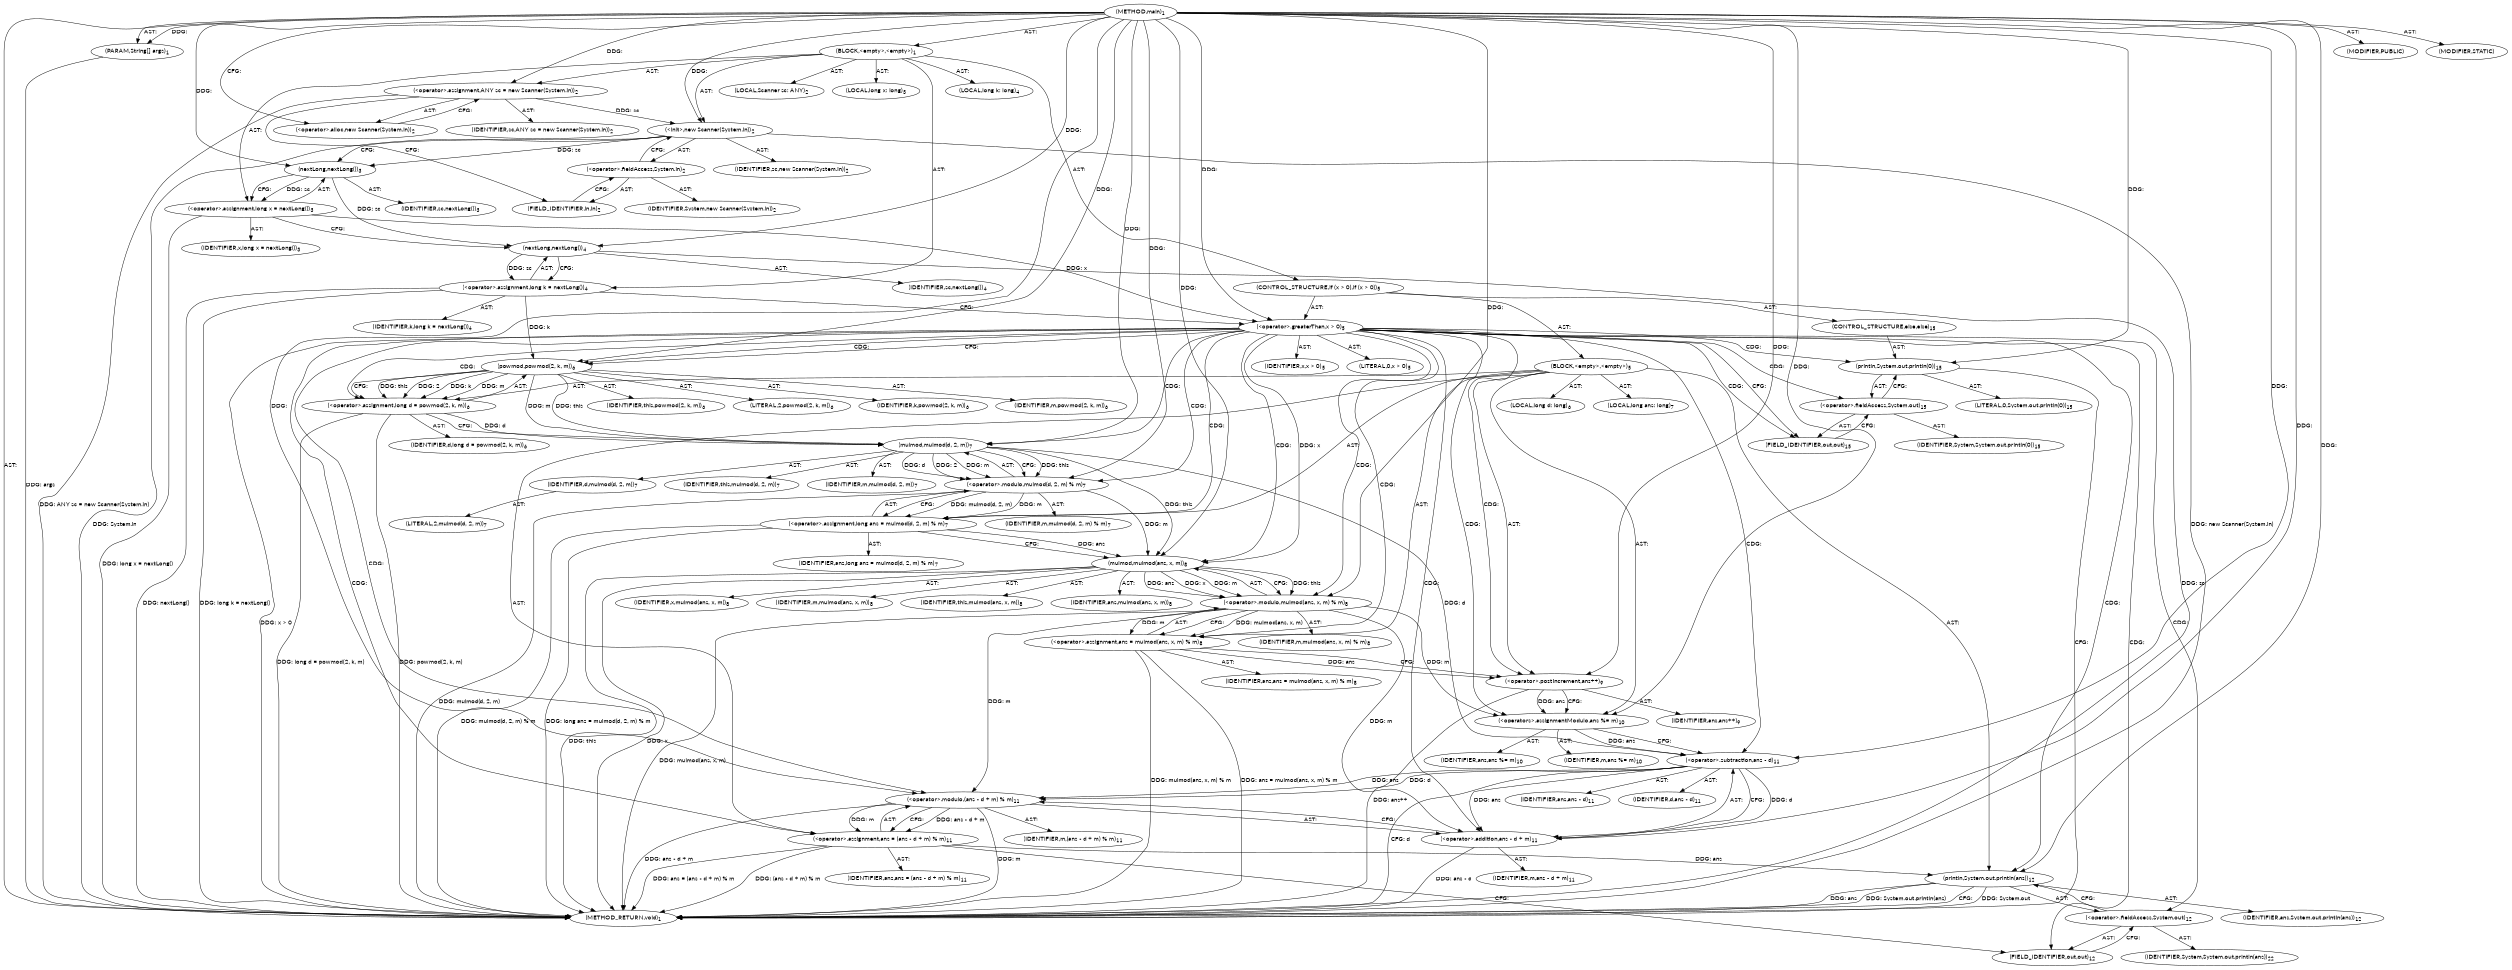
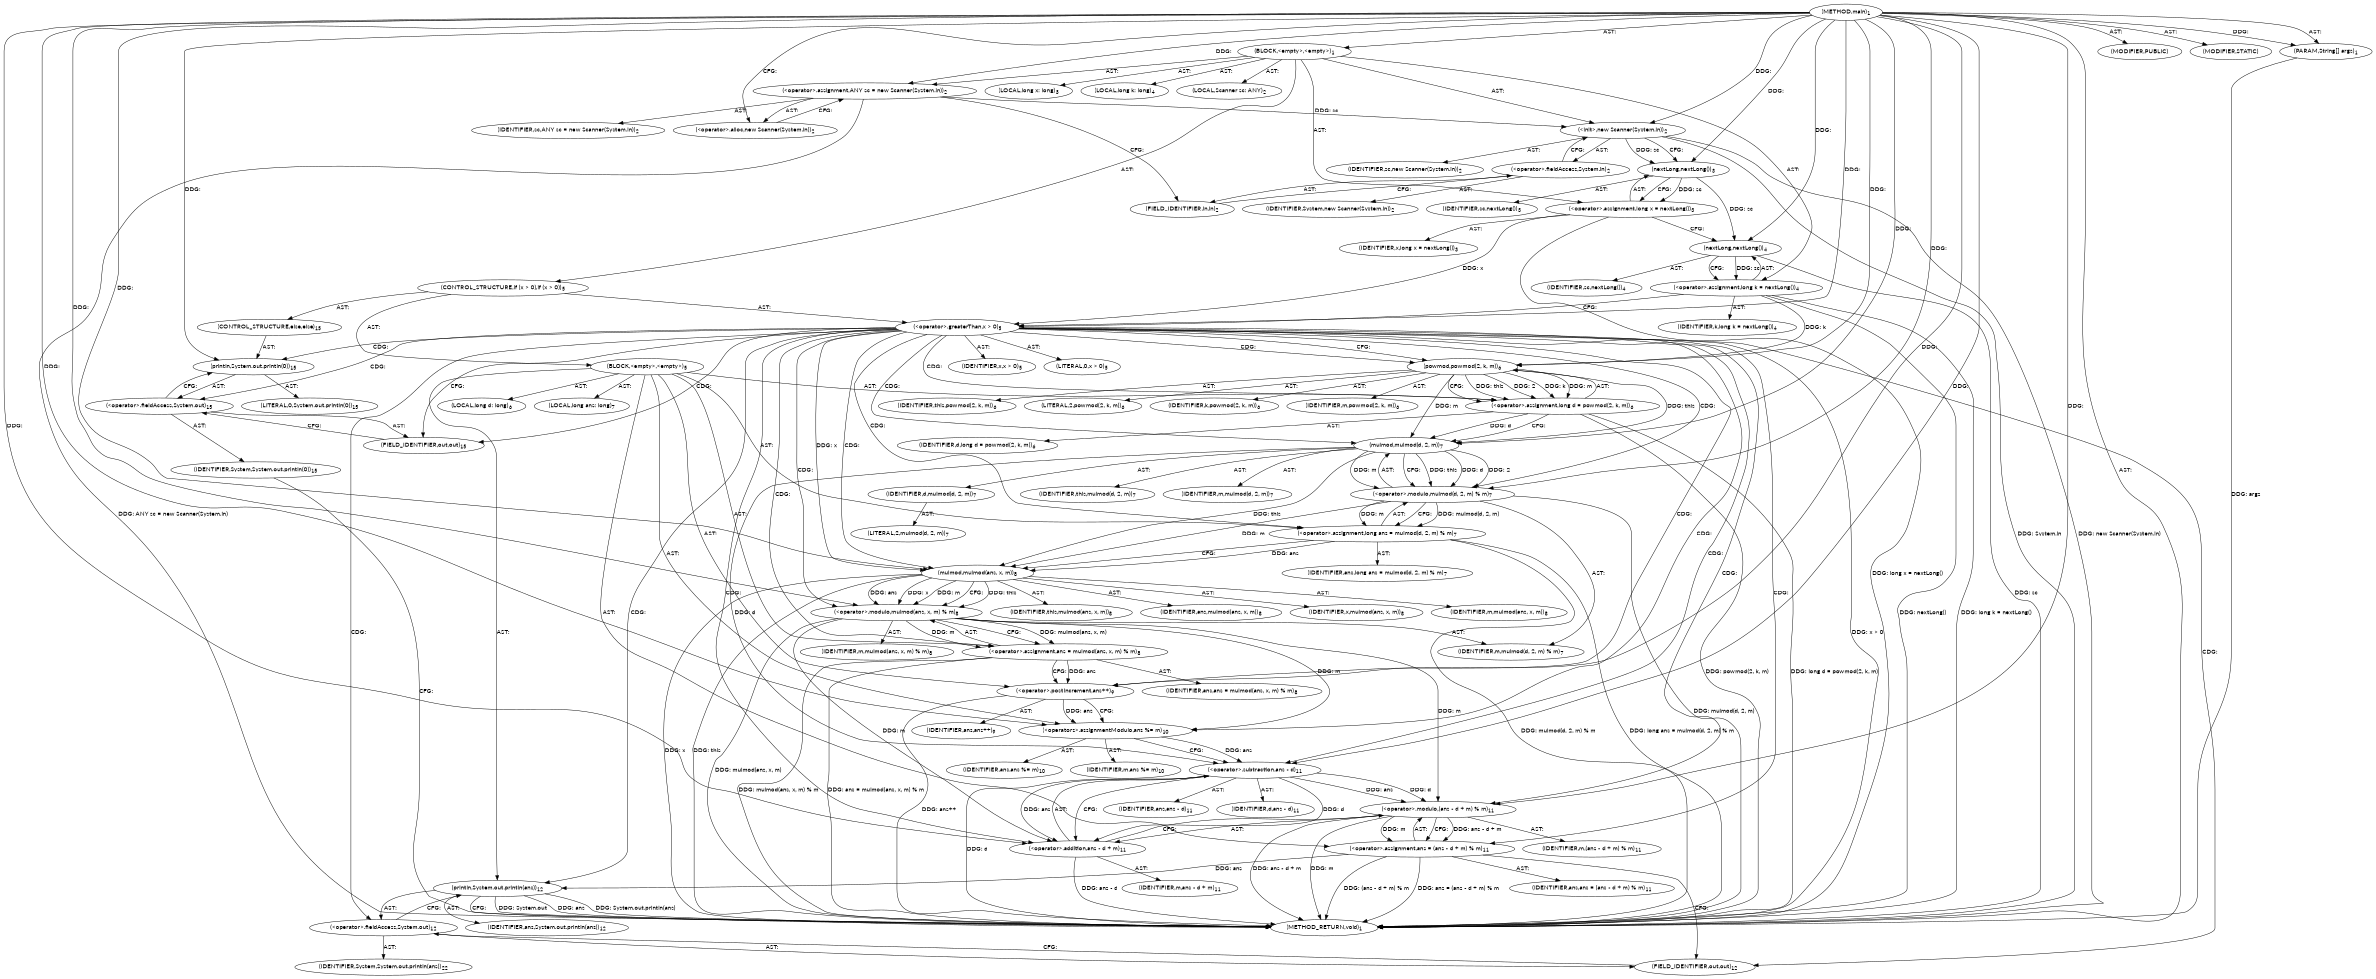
(2283, 21) -> none
(1234, 578) -> (1219, 622)
(1401, 839) -> (977, 849)
(1952, 907) -> (419, 879)
